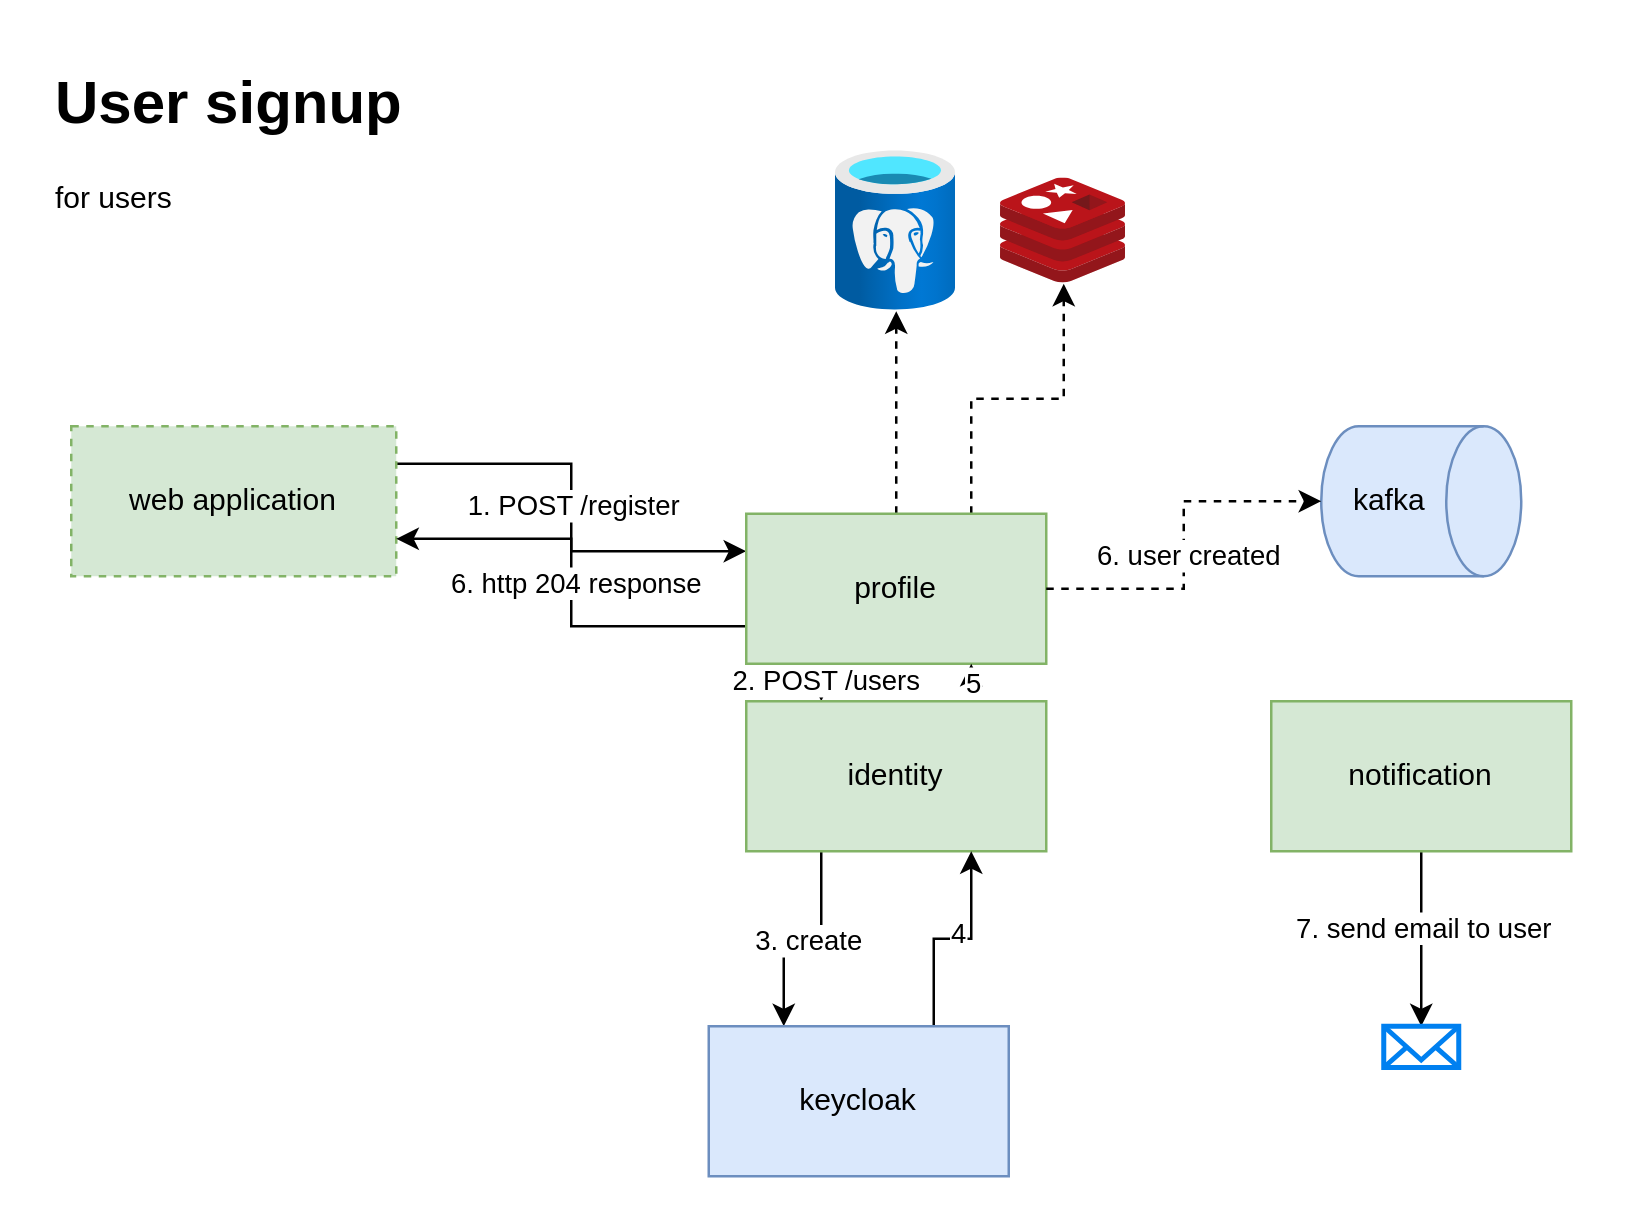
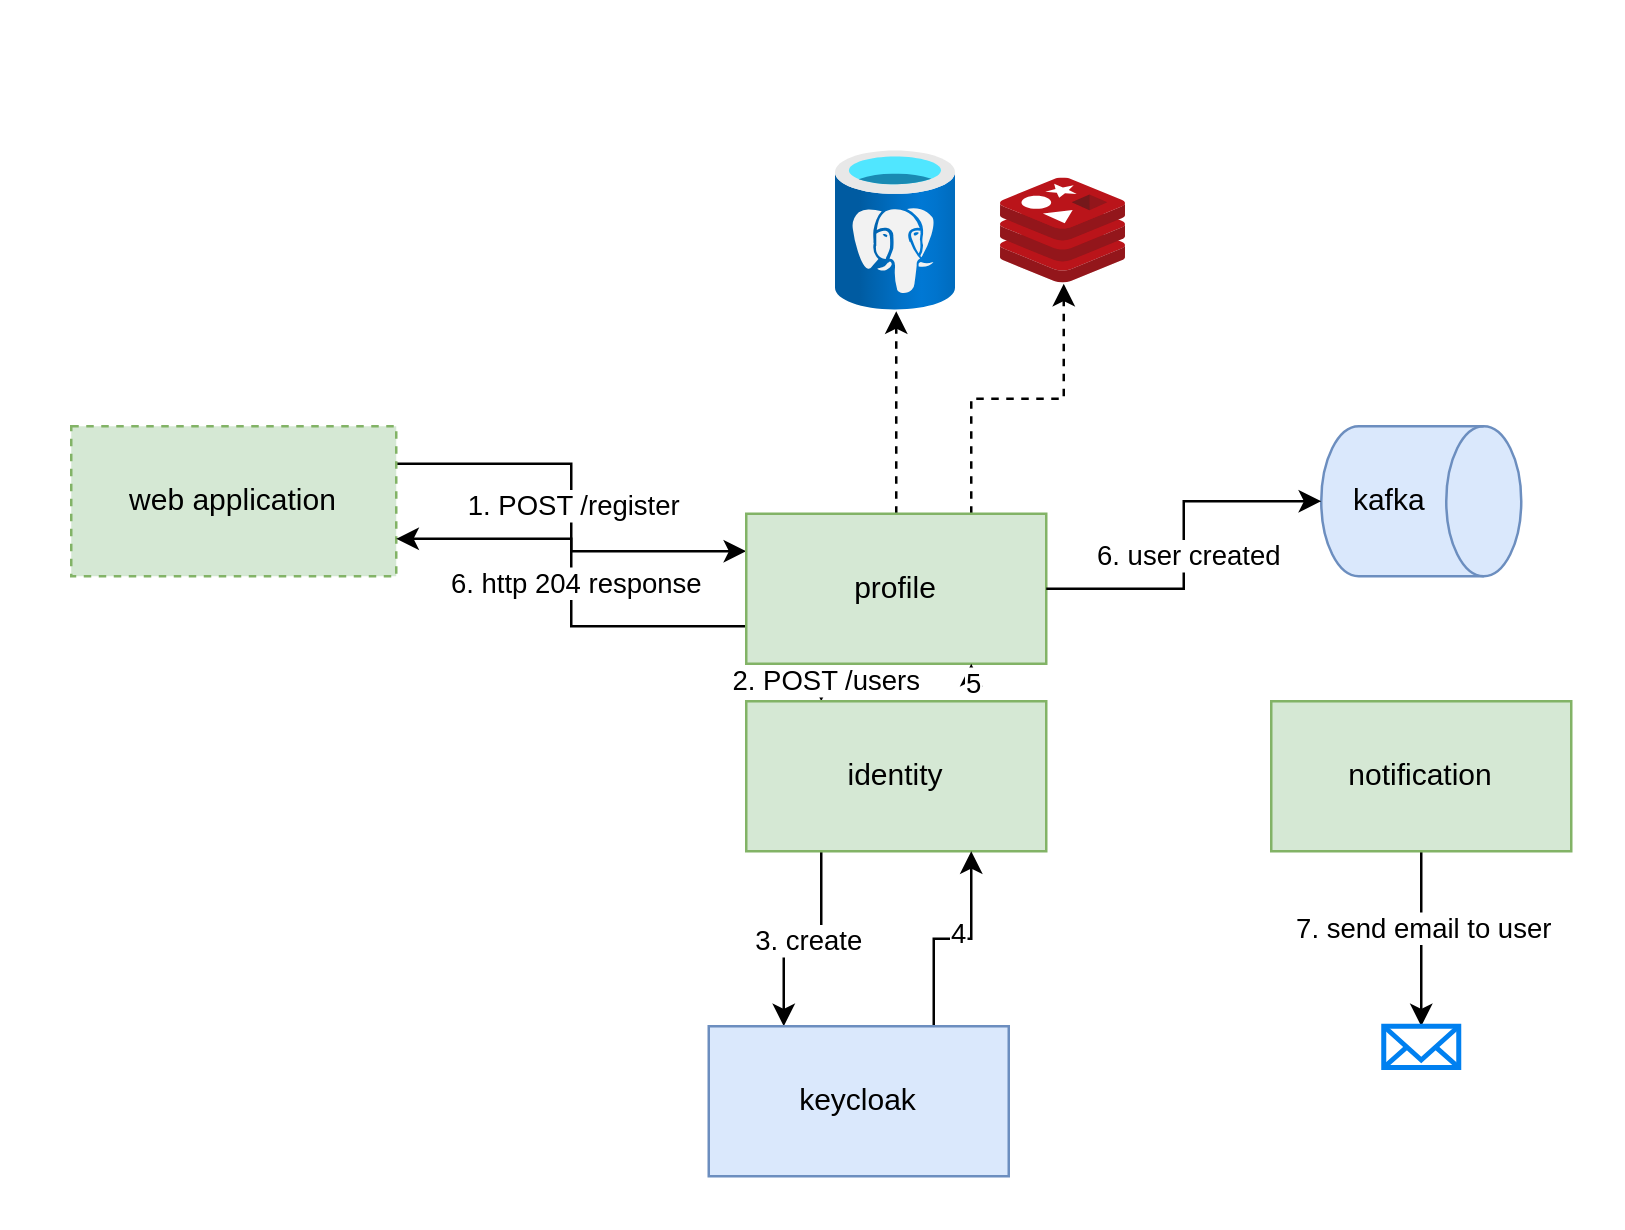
(276, 139) -> none
(1225, 501) -> (1225, 501)
